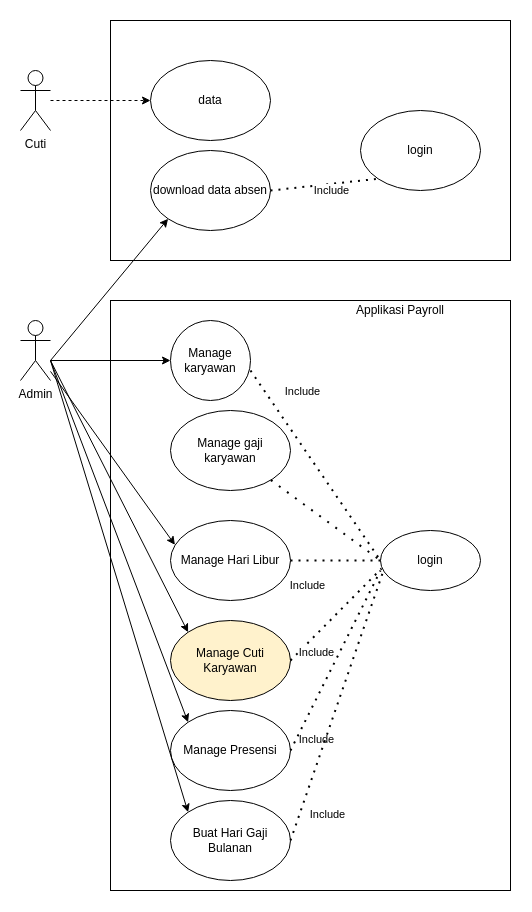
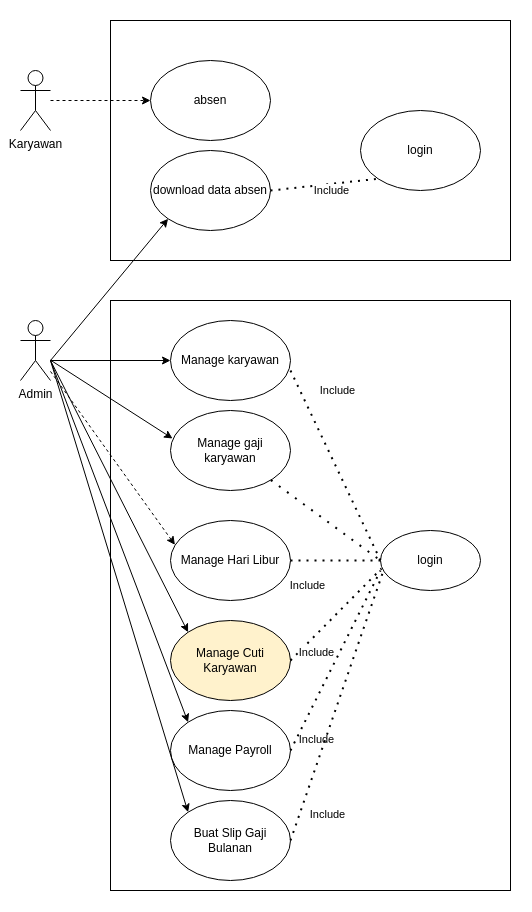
(211, 101) -> (211, 101)
(36, 145) -> (36, 145)
(401, 311) -> none
(211, 361) -> (231, 361)
none -> (110, 398)
(121, 470) -> (121, 470)
(231, 751) -> (231, 751)
(231, 841) -> (231, 841)
